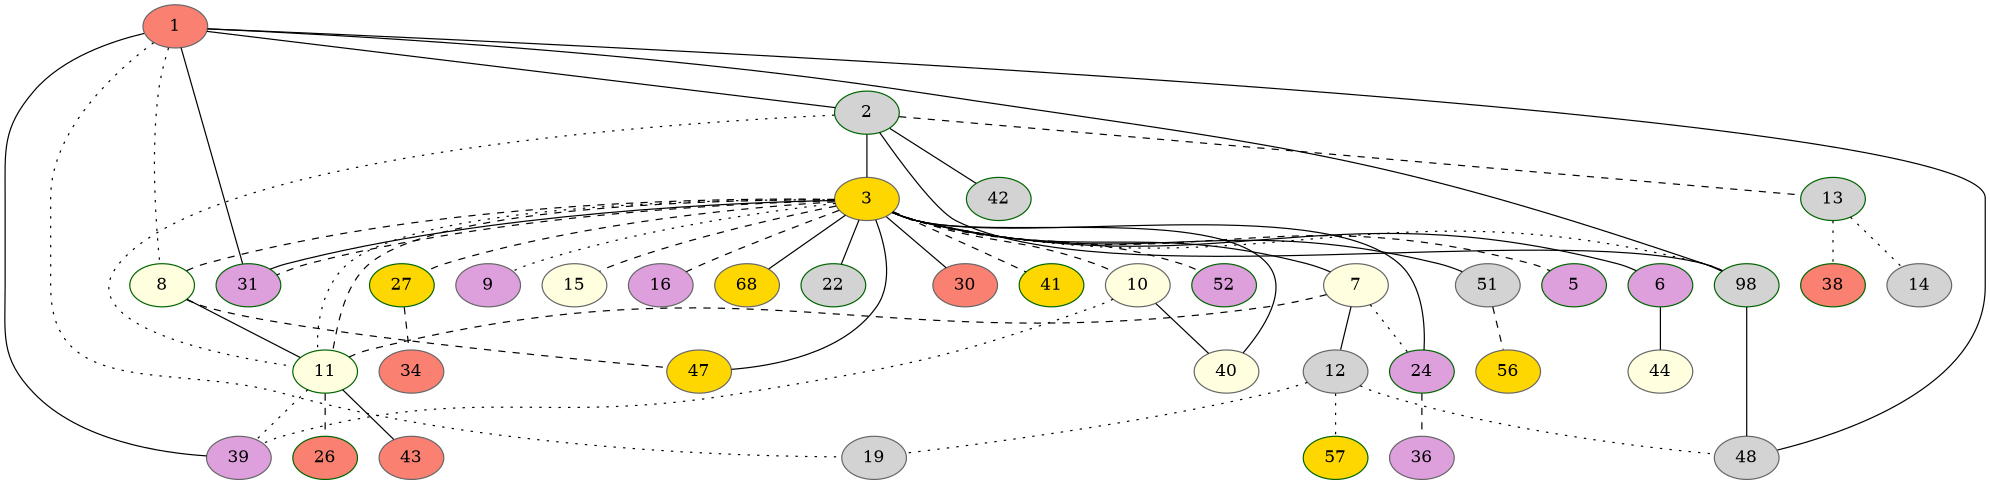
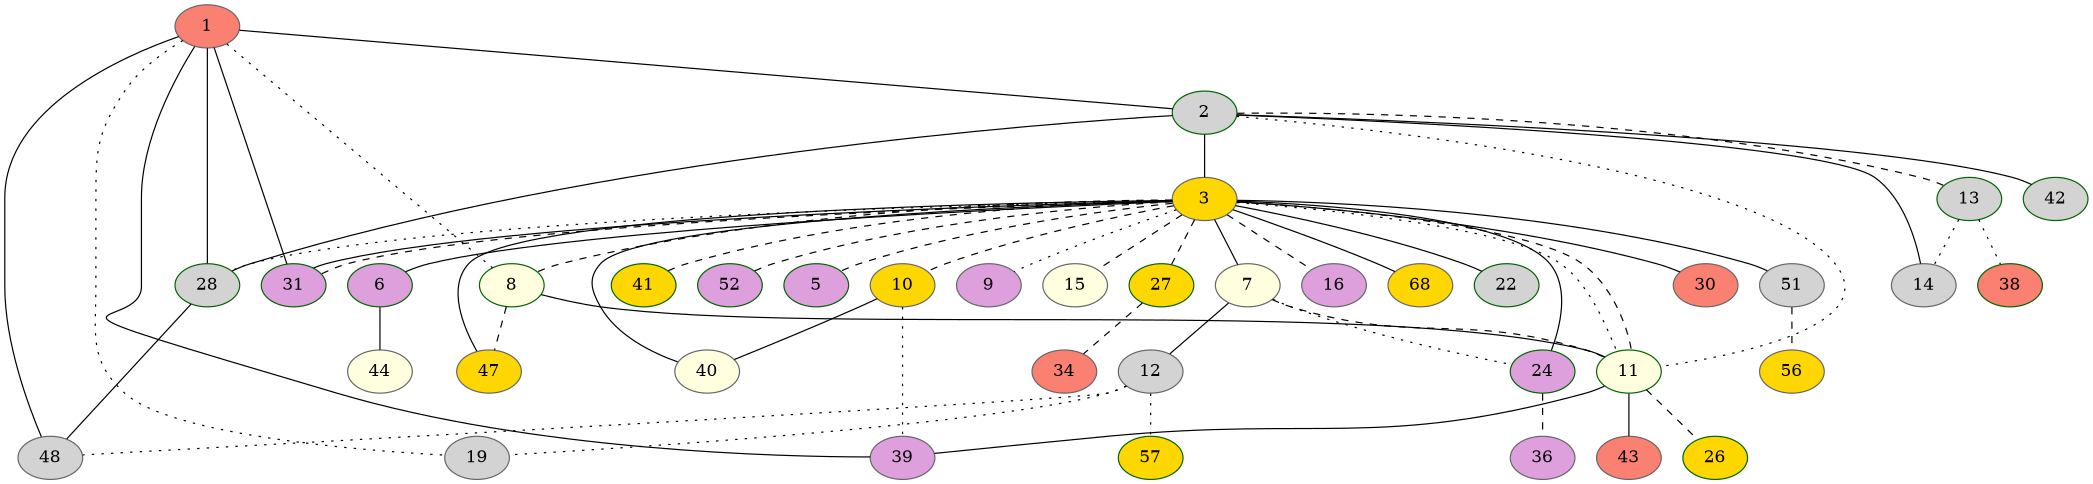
none -> (1608, 136)
(1138, 285) -> (903, 285)
(1747, 285) -> (207, 285)
(282, 415) -> (1271, 429)
(325, 458) -> (1715, 458)
